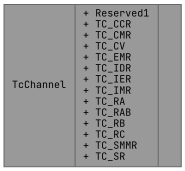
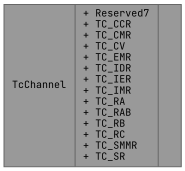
(117, 14) -> (117, 14)
